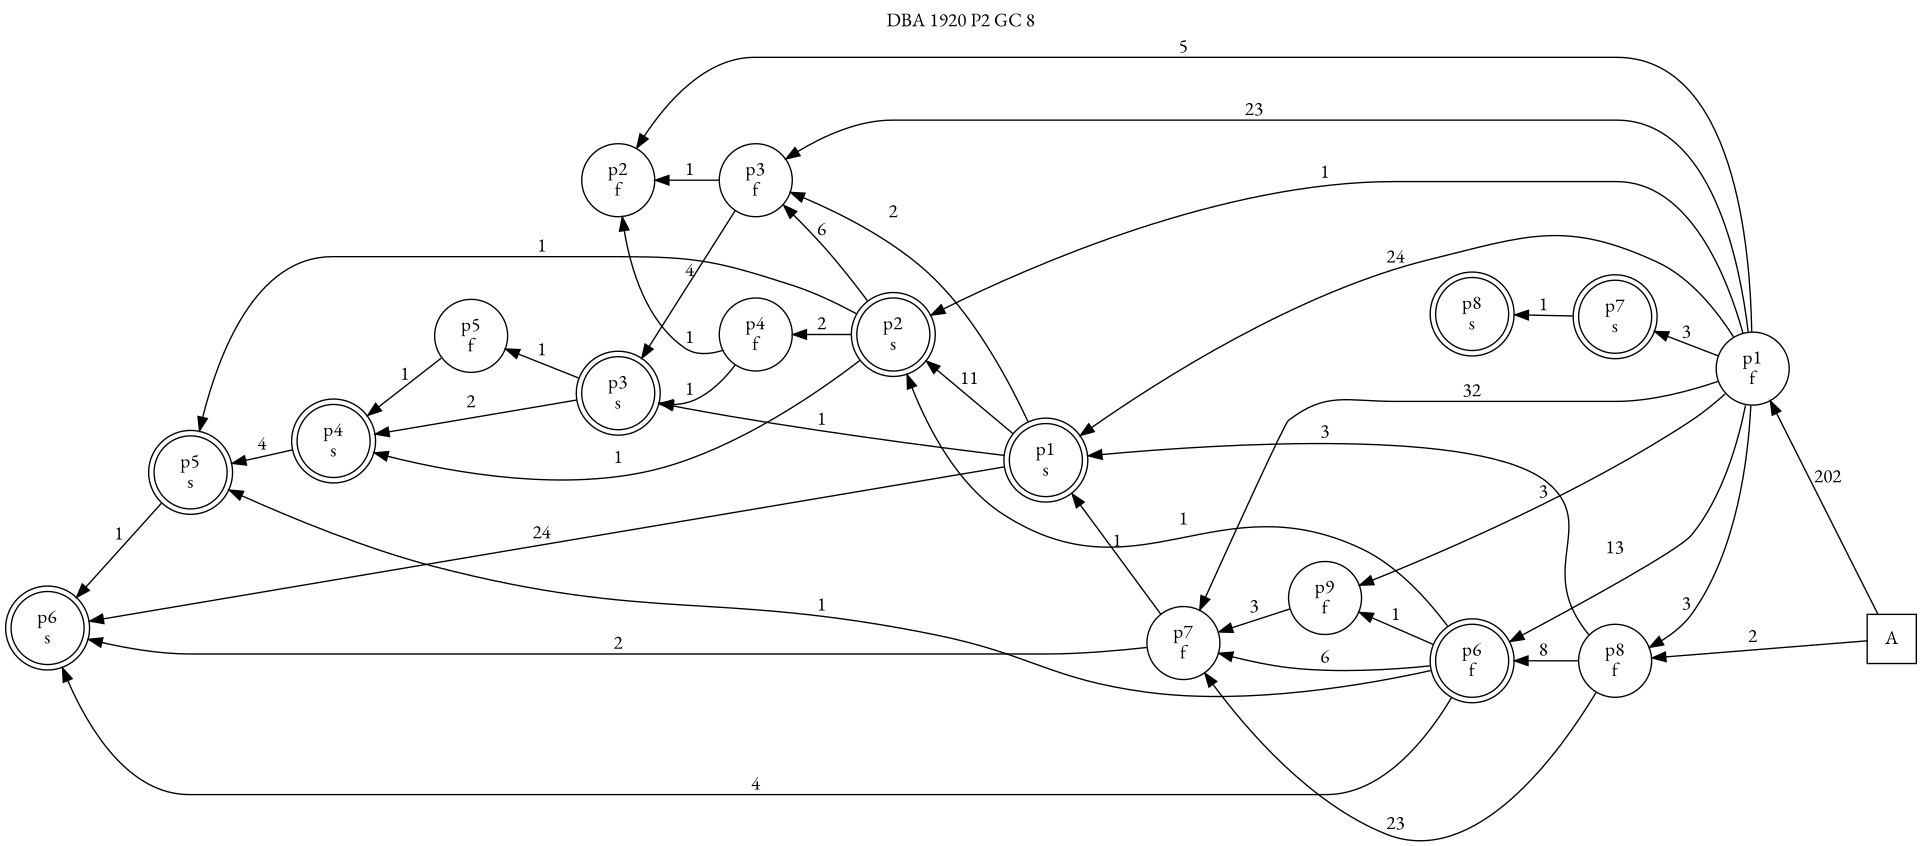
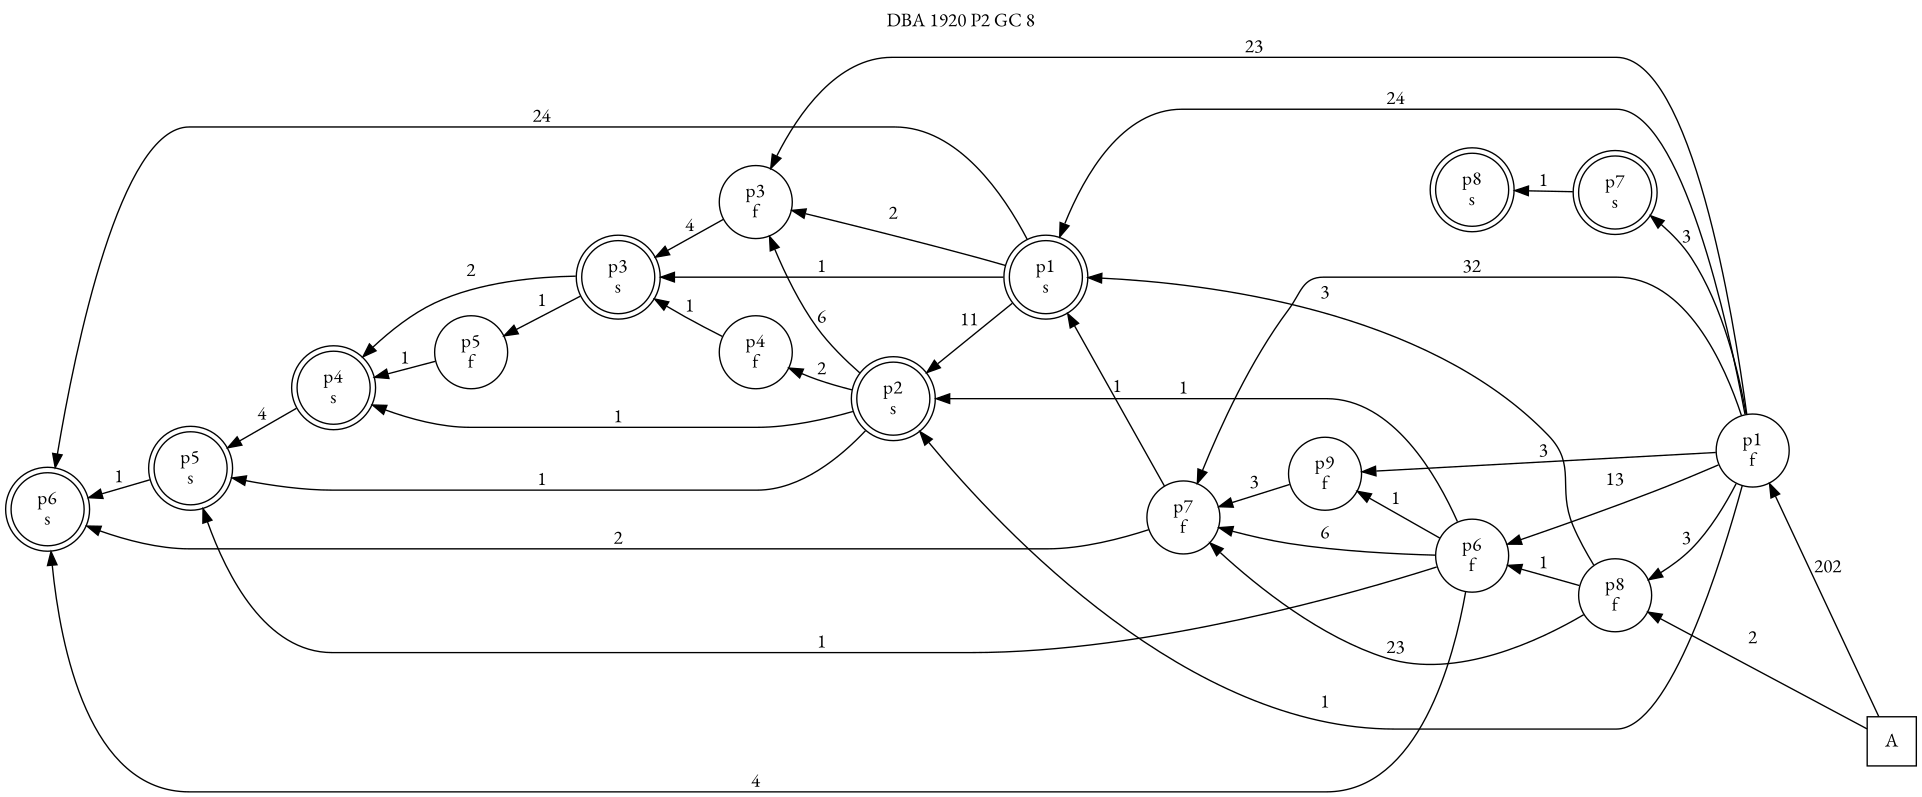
(618, 180) -> none
(1544, 651) -> (1544, 563)
(1472, 661) -> (1472, 556)
